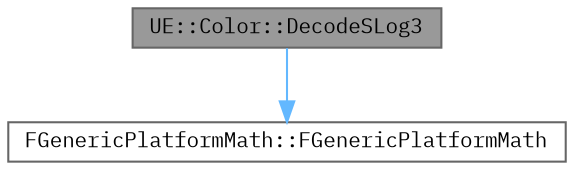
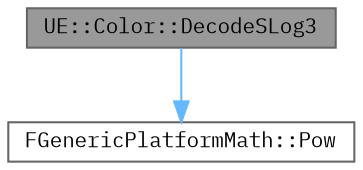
(287, 142) -> (181, 142)
